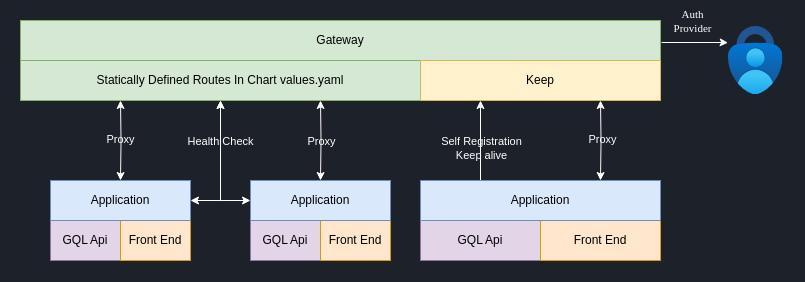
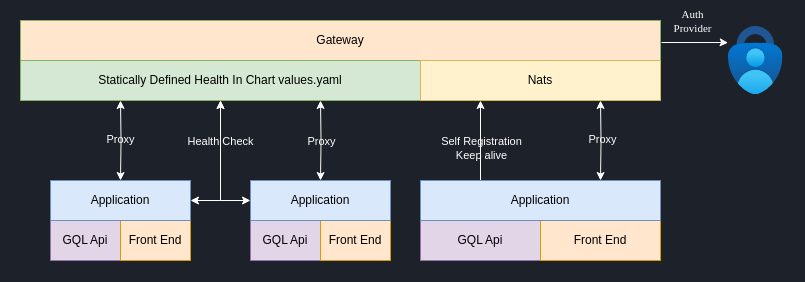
(341, 41) -> (341, 41)
(221, 81) -> (221, 81)
(541, 81) -> (541, 81)
